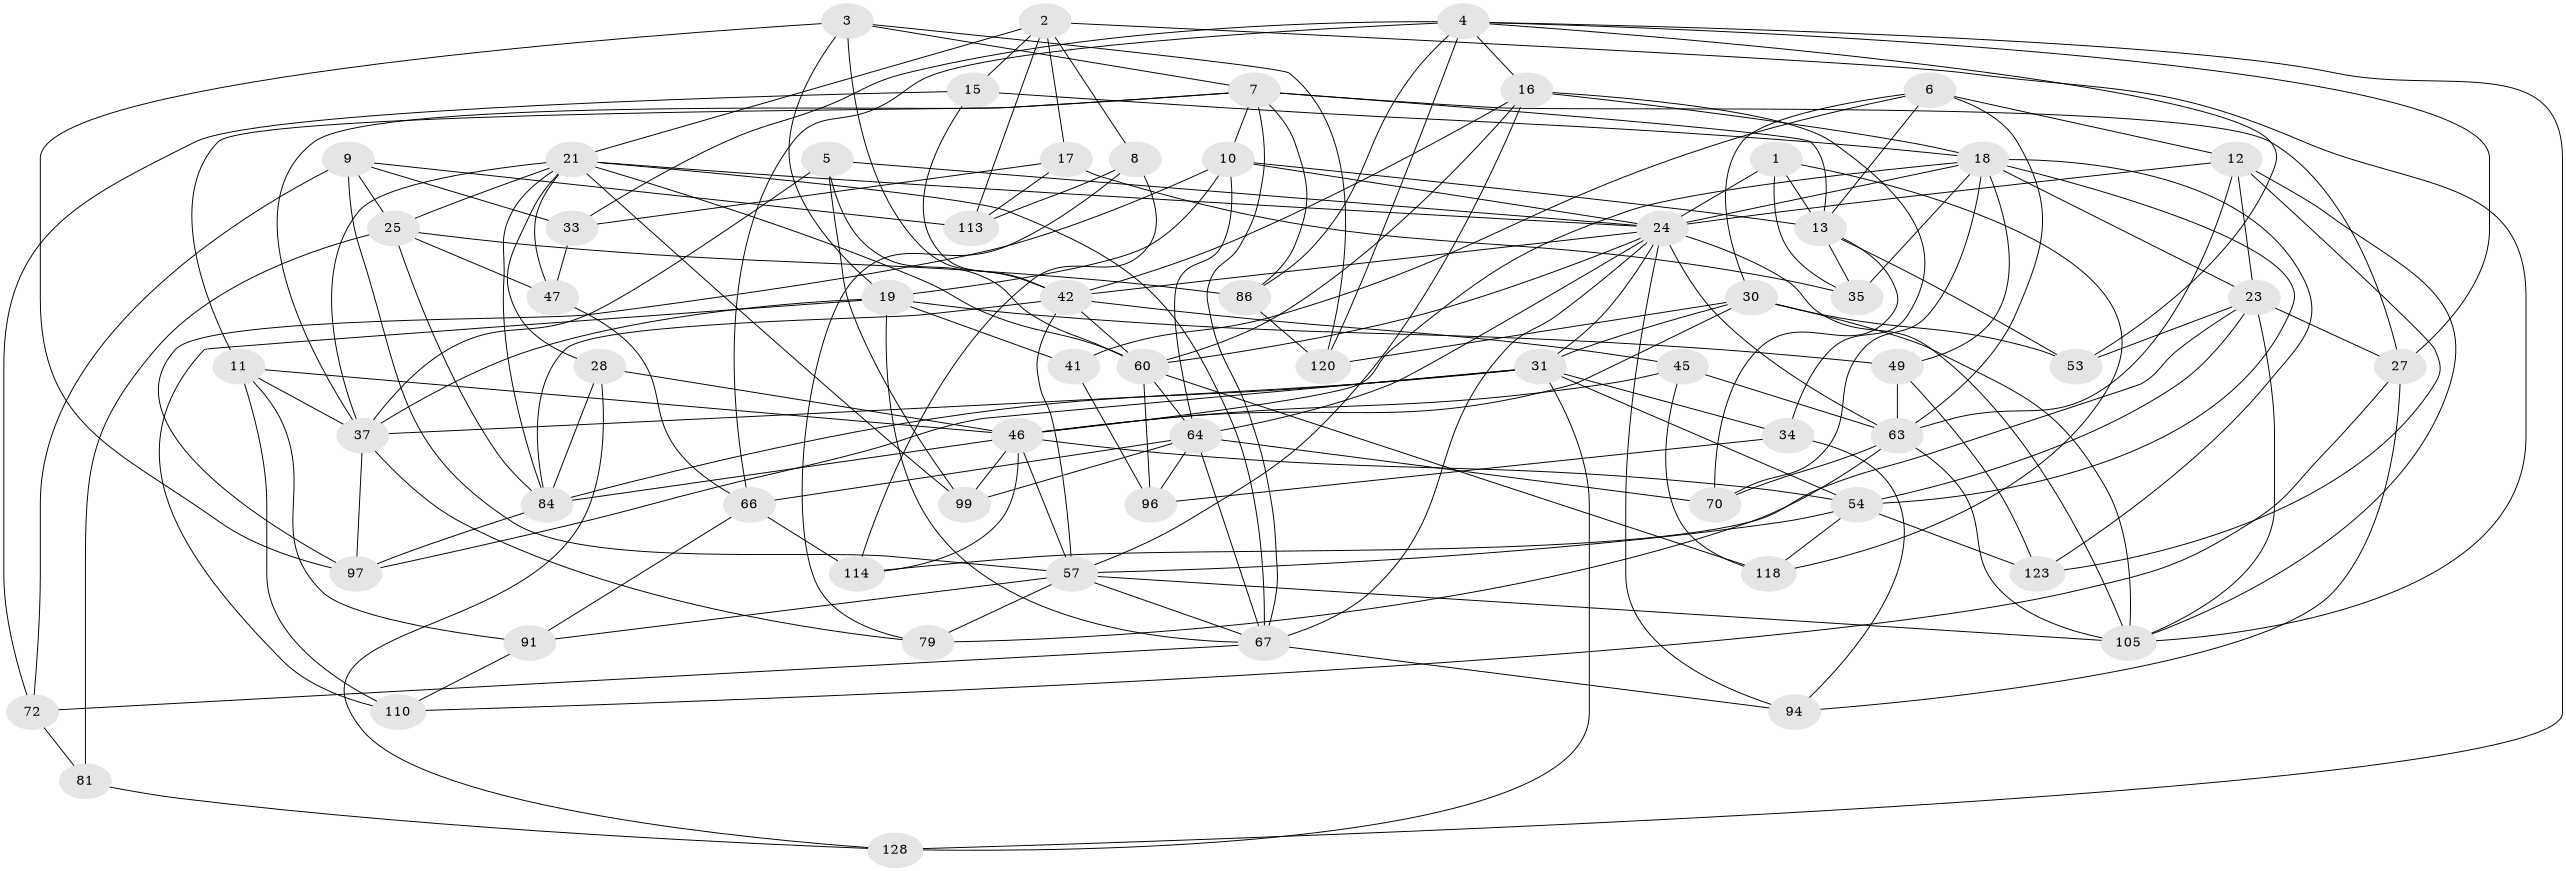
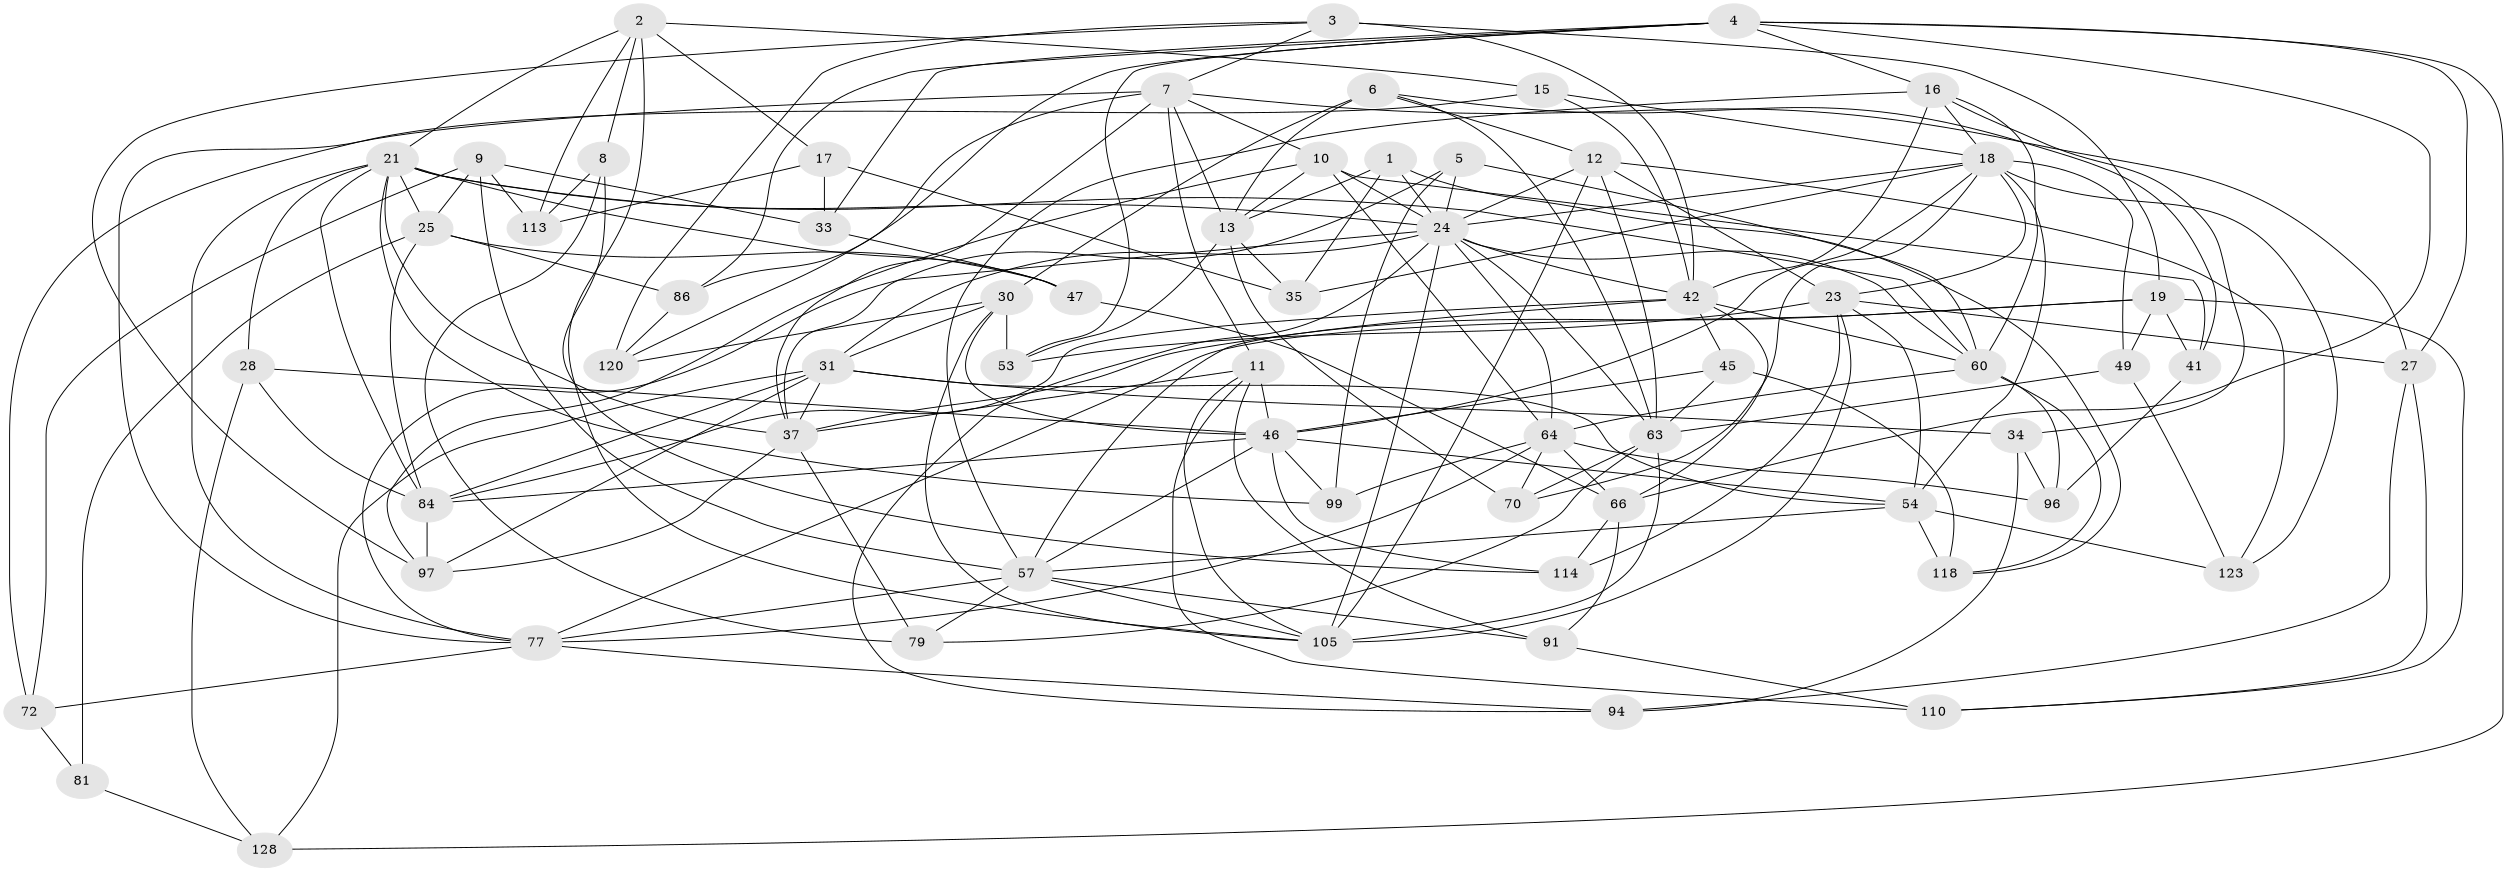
(1123, 256) -> (1826, 234)
none -> (1719, 442)
none -> (1195, 520)
(1264, 643) -> (536, 643)
